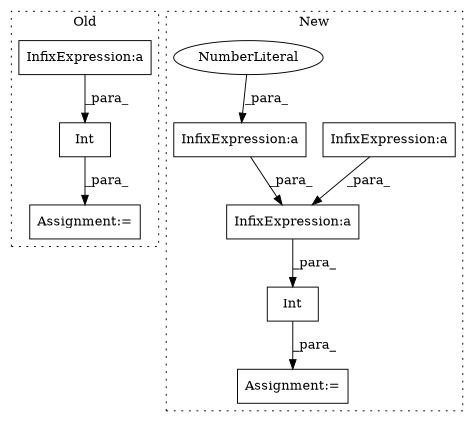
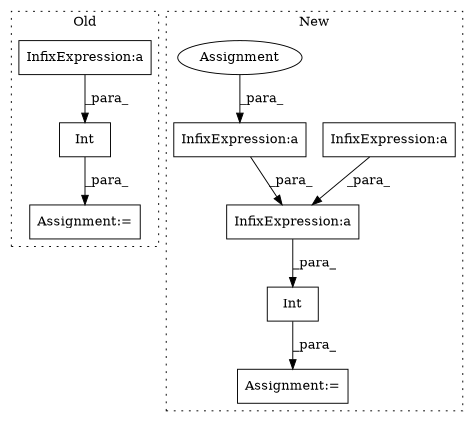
(248, 58) -> (240, 58)
